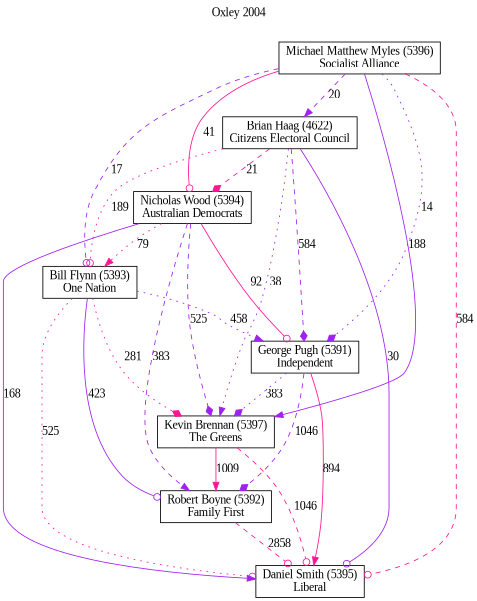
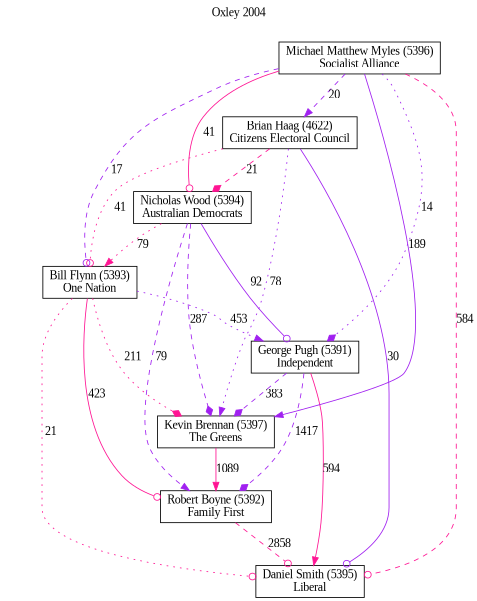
(120, 208) -> (120, 208)
(298, 240) -> none
(417, 245) -> (417, 245)
(276, 282) -> (276, 282)
(239, 283) -> (239, 283)
(199, 320) -> (199, 320)
(239, 320) -> (239, 320)
(133, 357) -> (133, 357)
(161, 357) -> (161, 357)
(264, 391) -> (264, 391)
(90, 410) -> (90, 410)
(51, 432) -> (51, 432)
(307, 432) -> (307, 432)
(3, 452) -> none
(228, 469) -> (228, 469)
(331, 469) -> (331, 469)
(282, 496) -> none
